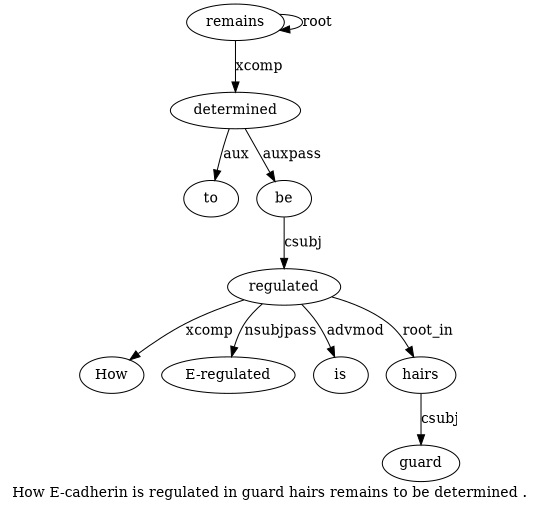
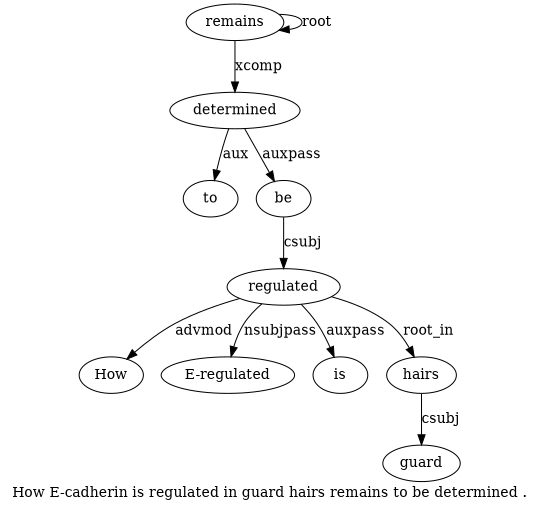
(210, 331) -> (204, 331)
(356, 331) -> (356, 331)
